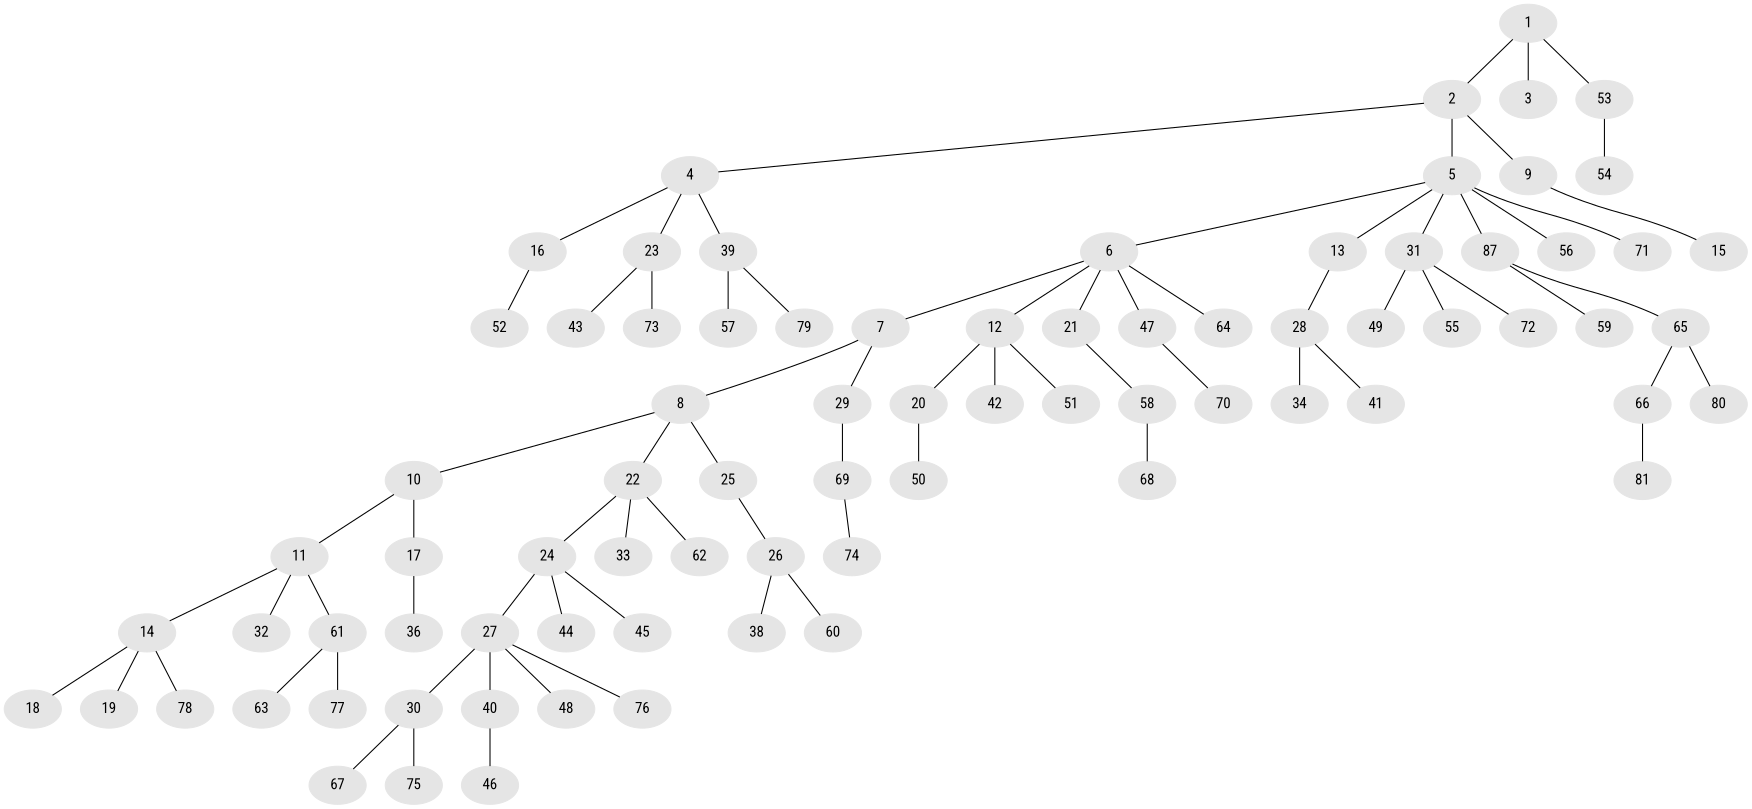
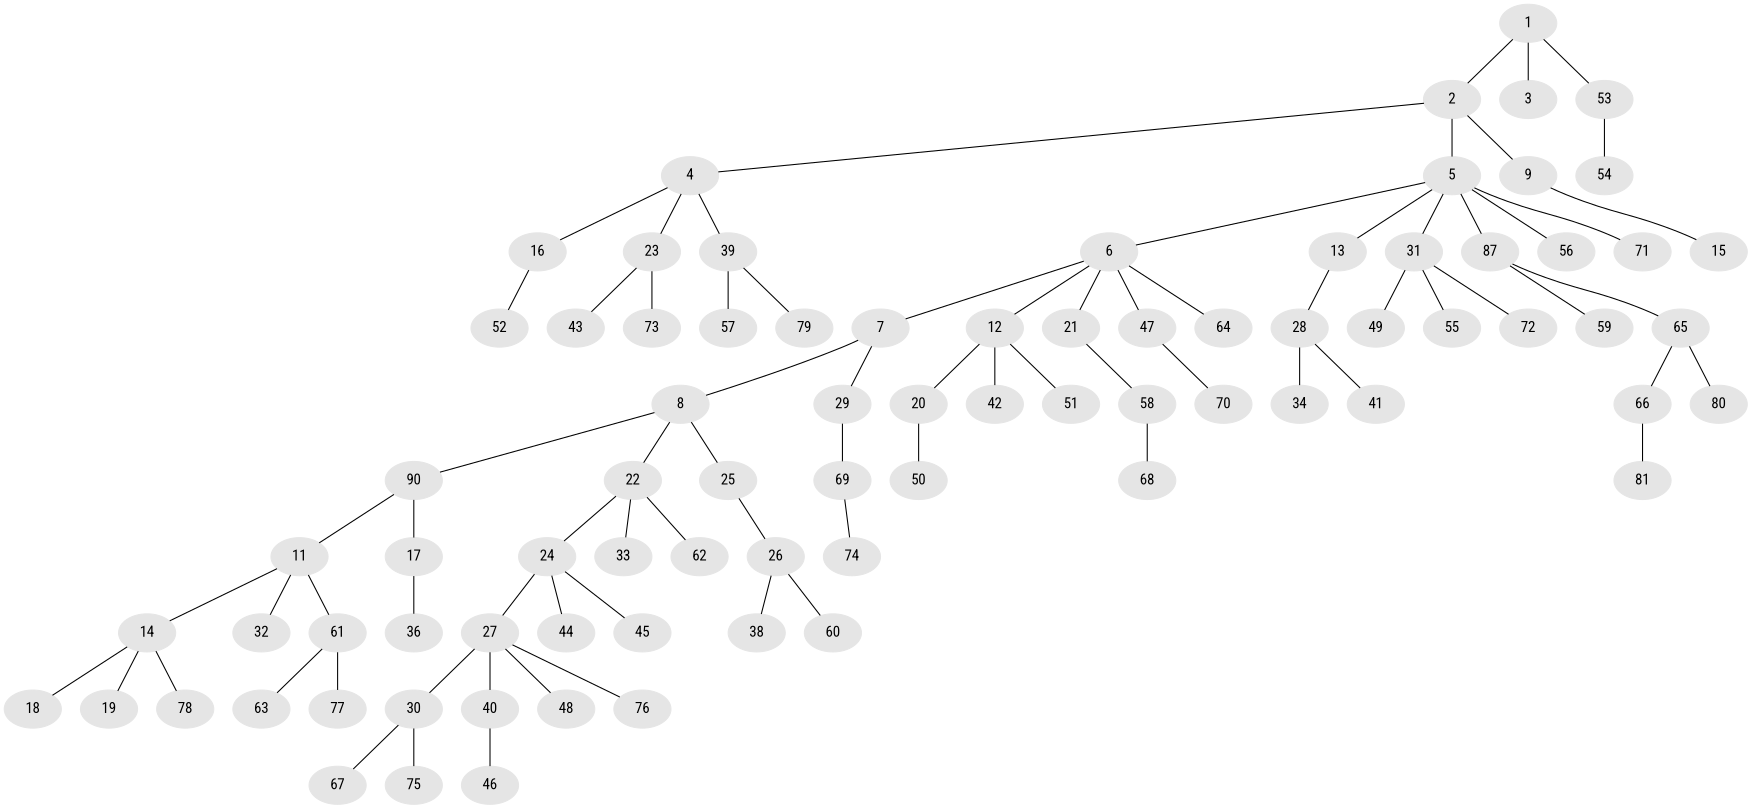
(414, 480) -> (414, 480)
